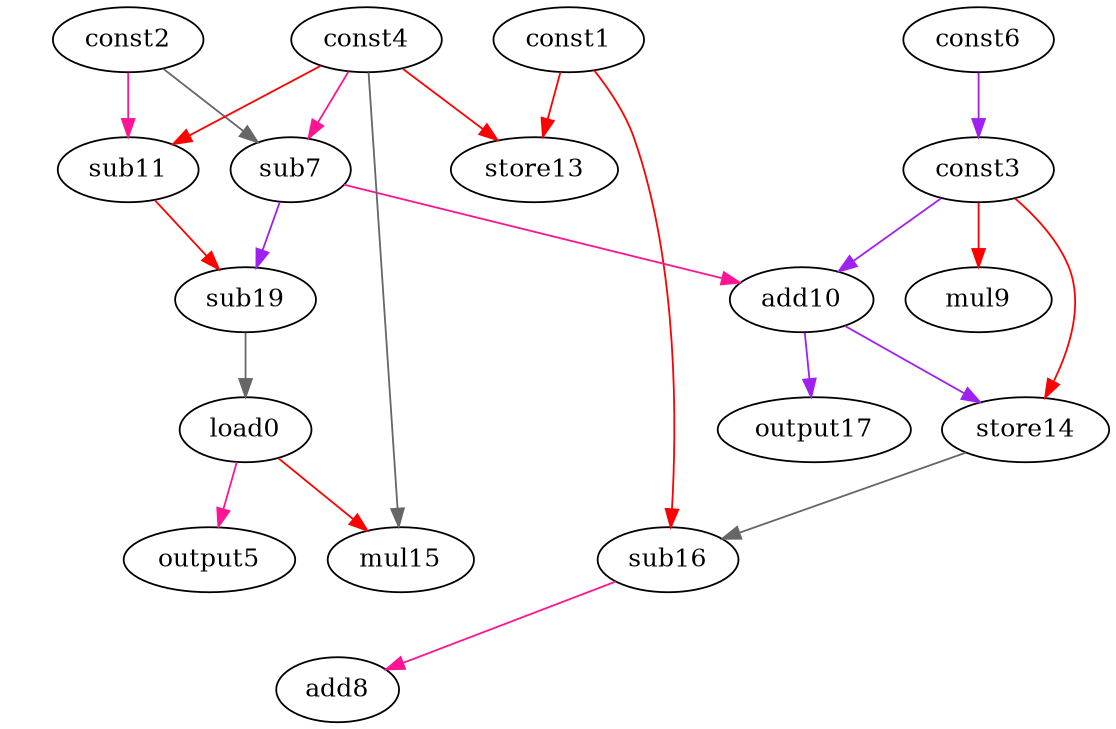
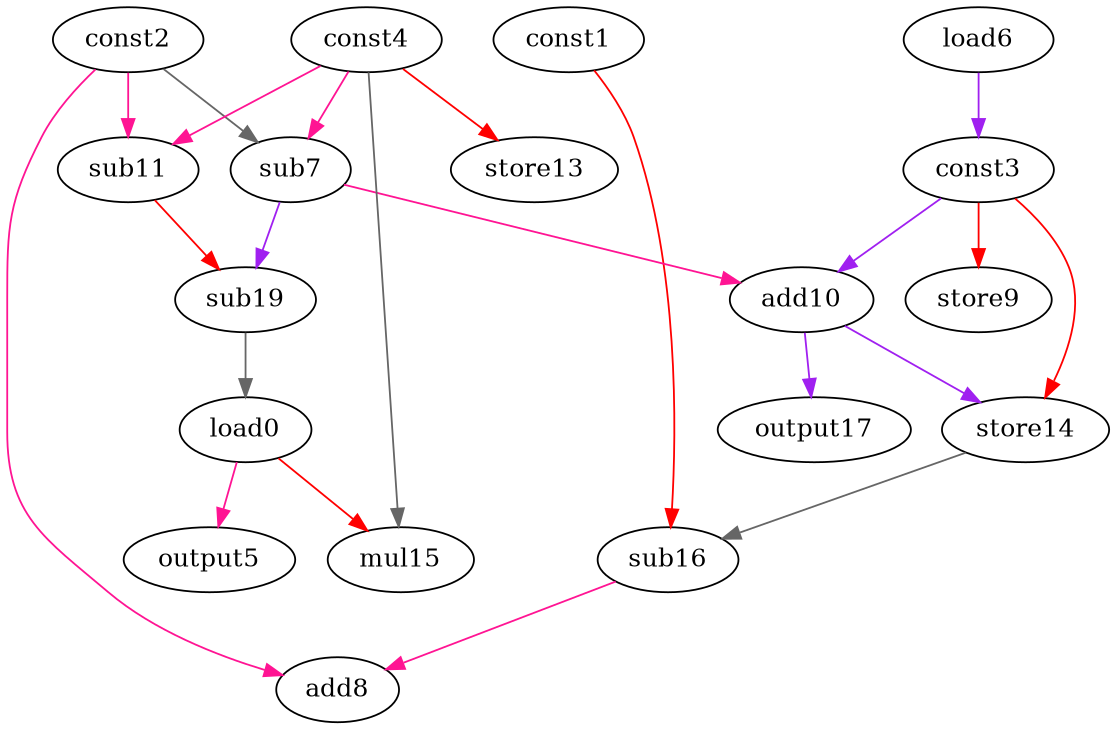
(979, 40) -> (979, 40)
(554, 96) -> none
(255, 101) -> (255, 101)
(979, 300) -> (979, 300)
none -> (7, 425)
